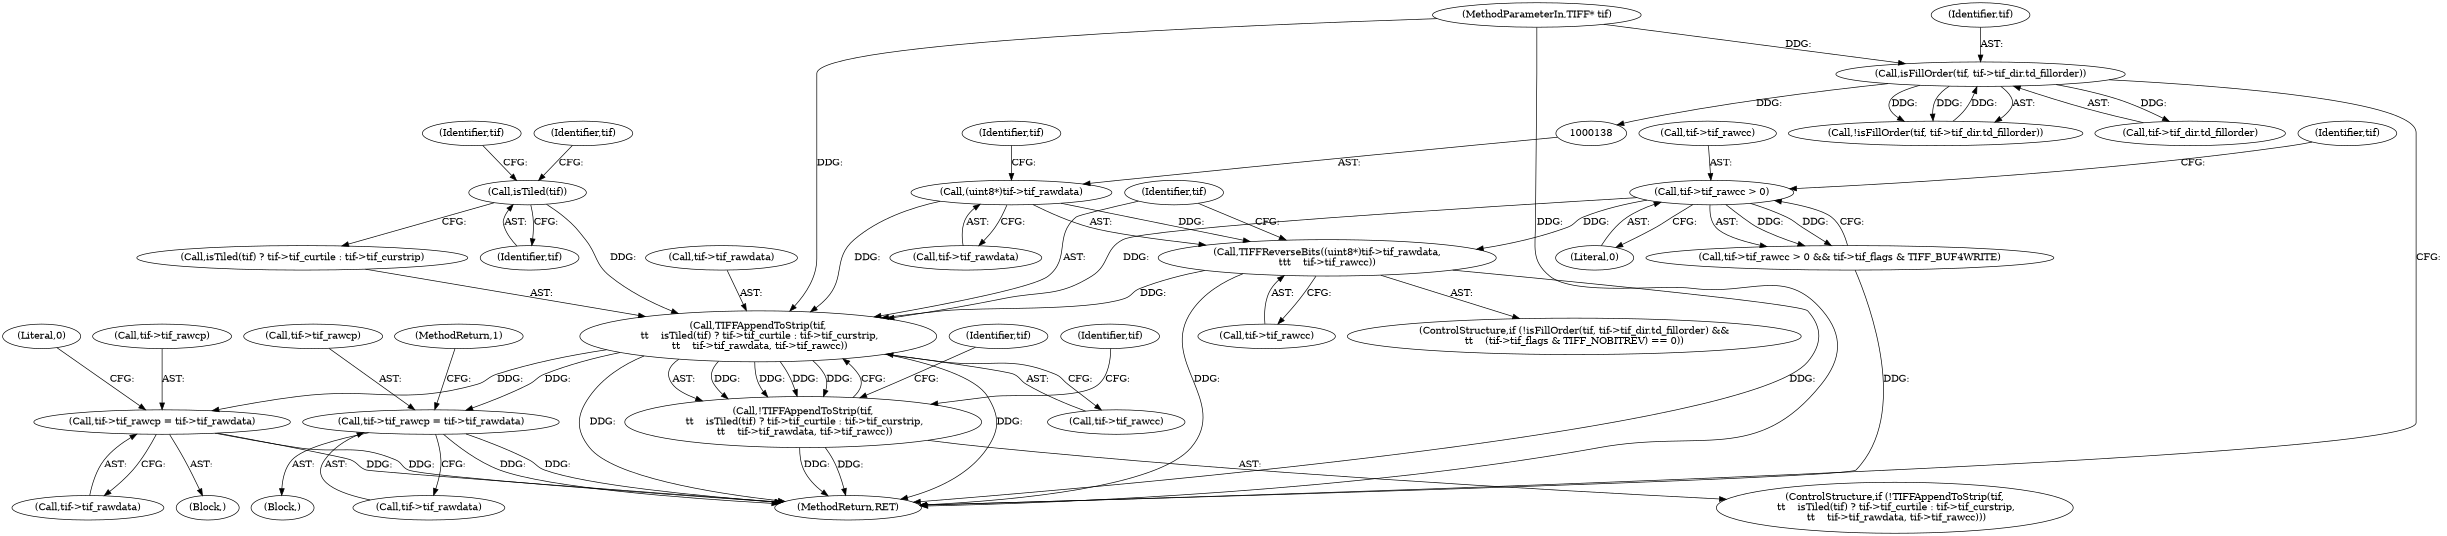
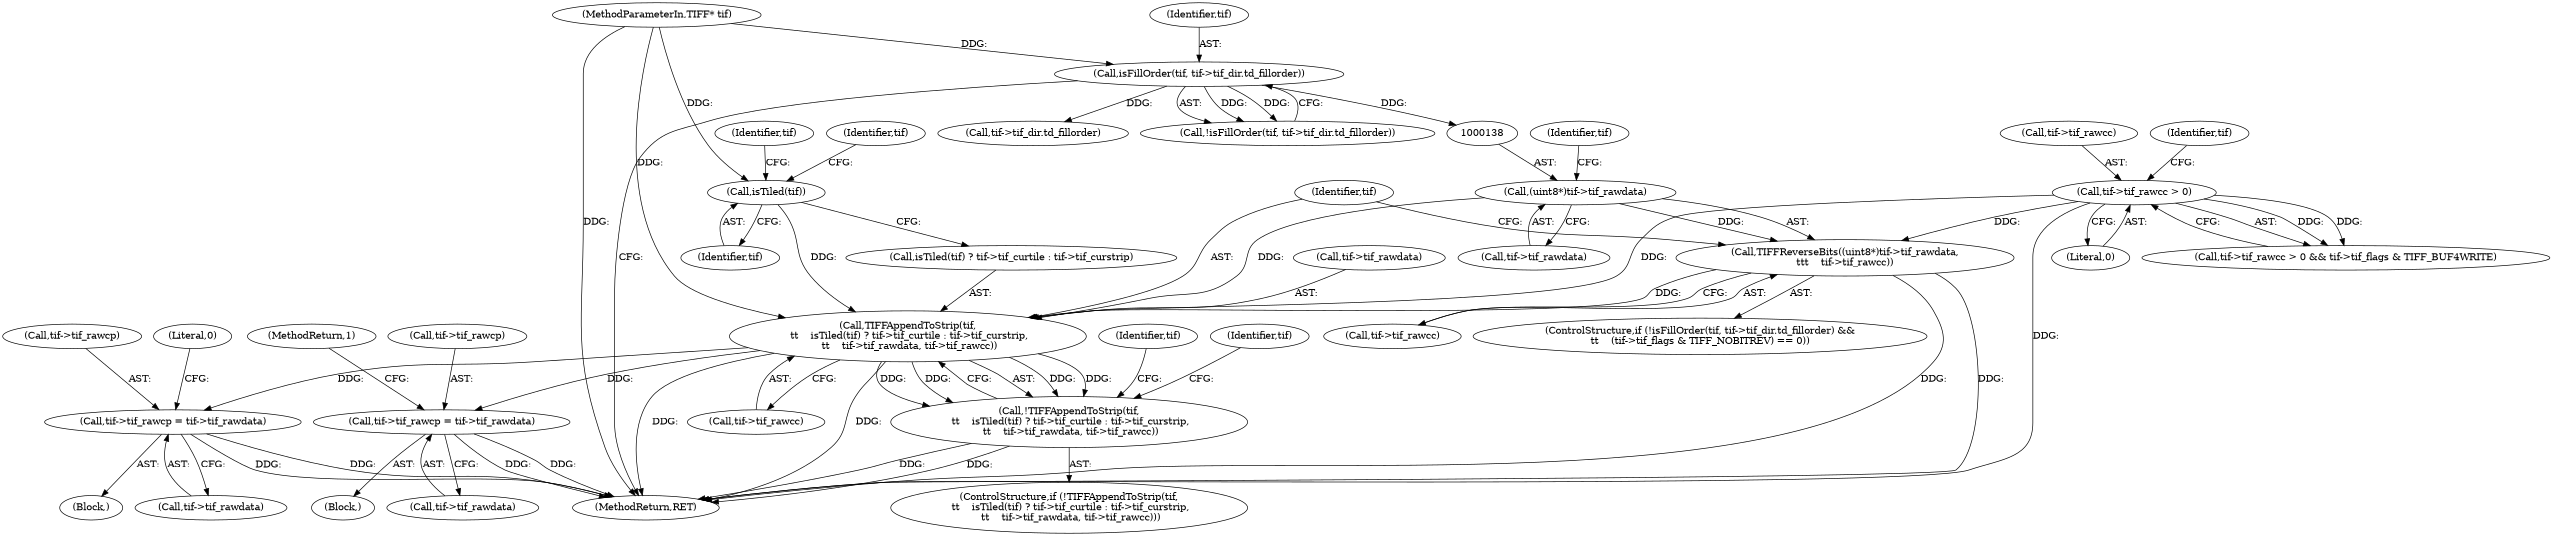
(1986, 104) -> (1312, 104)
(2081, 107) -> none
none -> (688, 110)
(1497, 487) -> (1507, 482)
